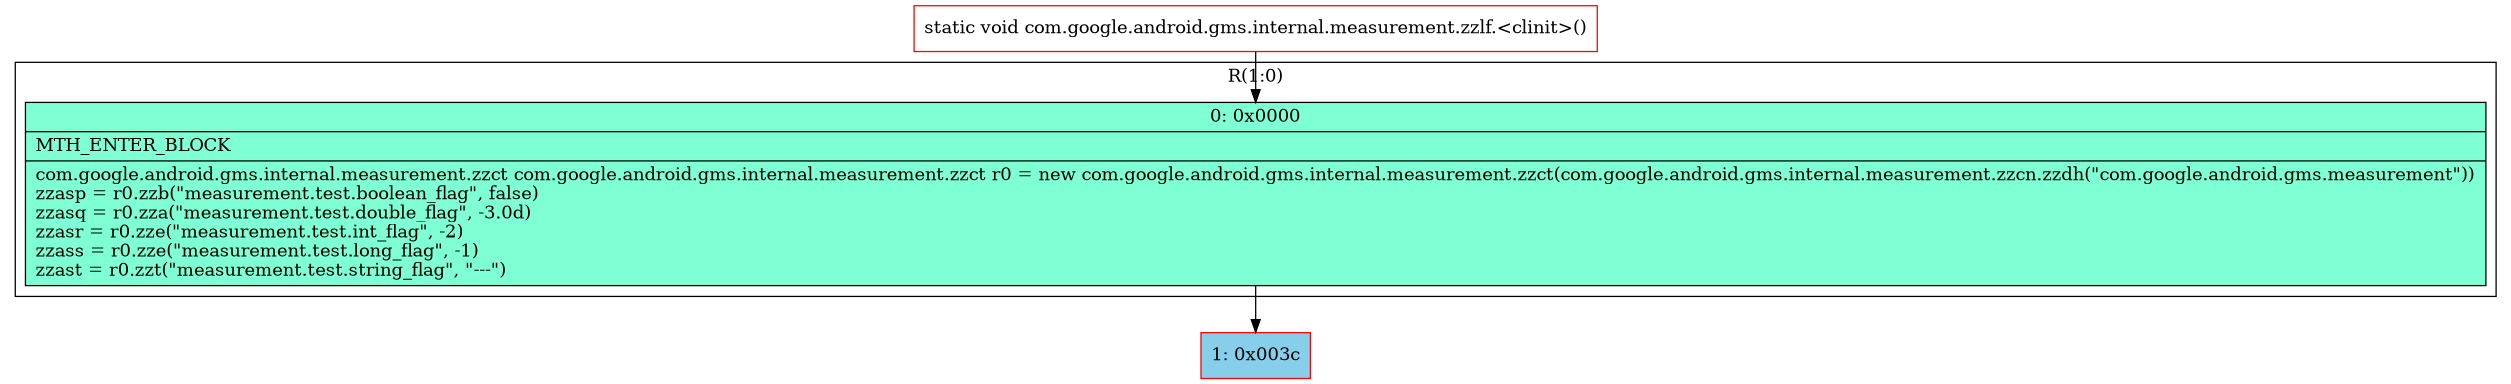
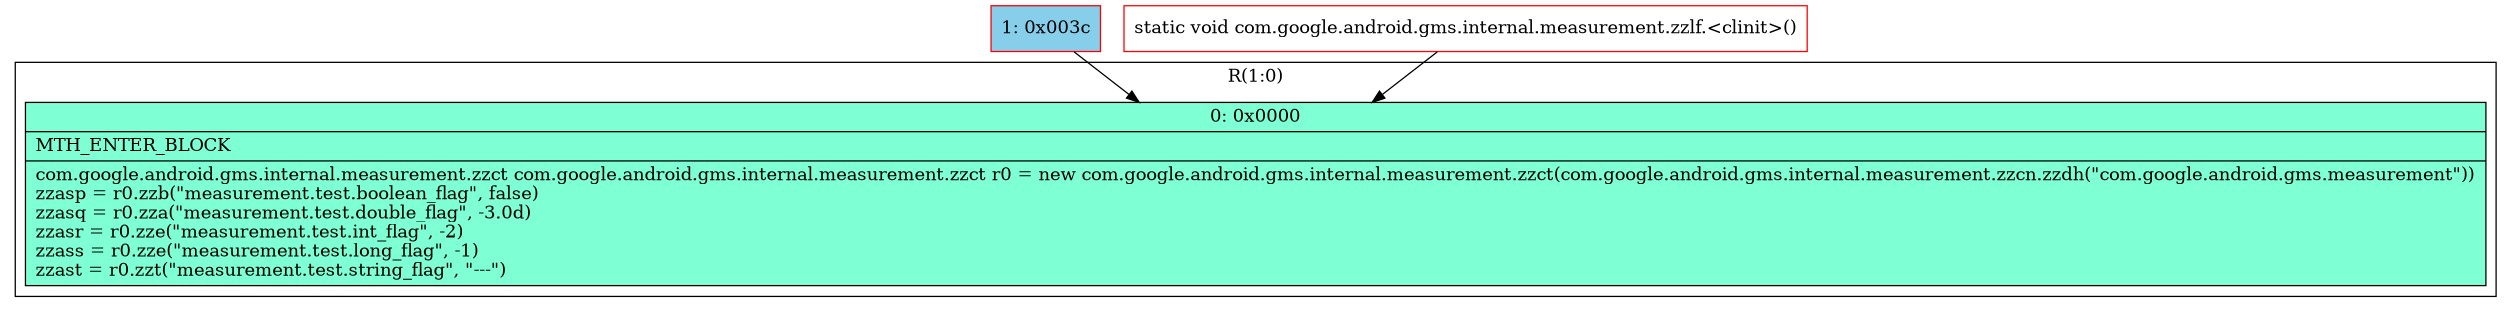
(1256, 304) -> (1102, 73)
